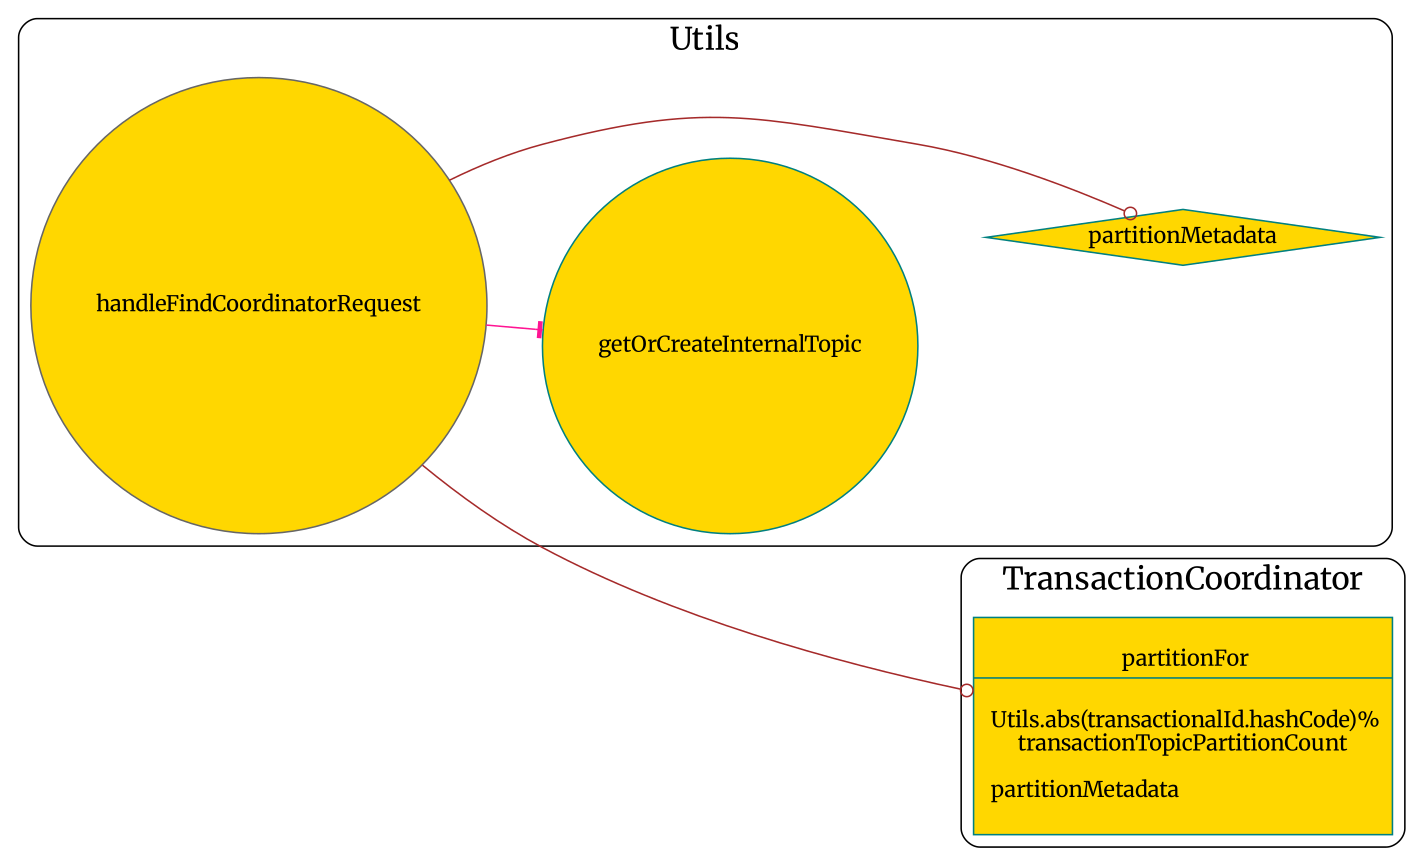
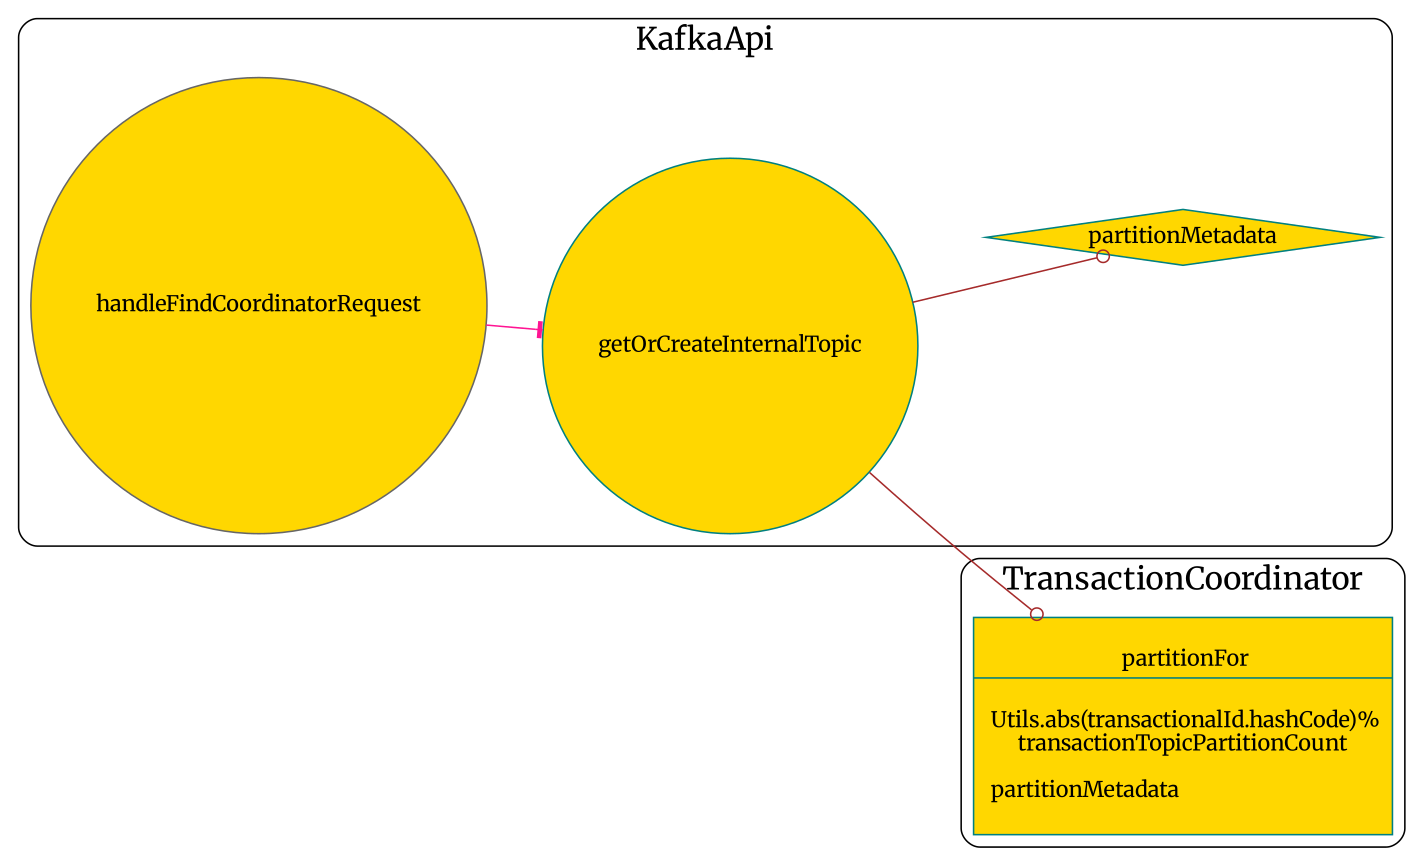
(705, 42) -> (705, 42)
(789, 123) -> (1005, 280)
(678, 608) -> (941, 535)
